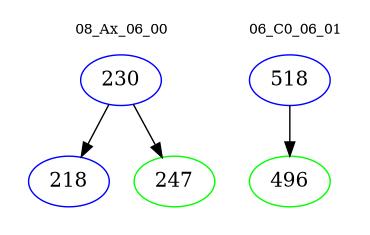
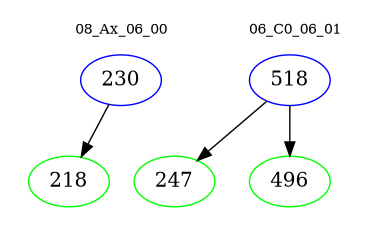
(144, 125) -> (248, 118)
(69, 181) -> (69, 181)
